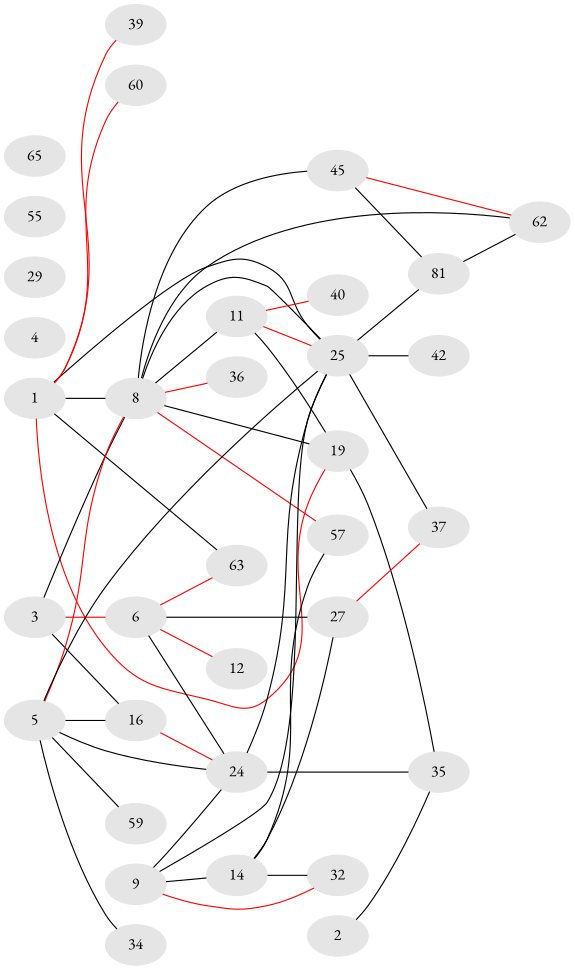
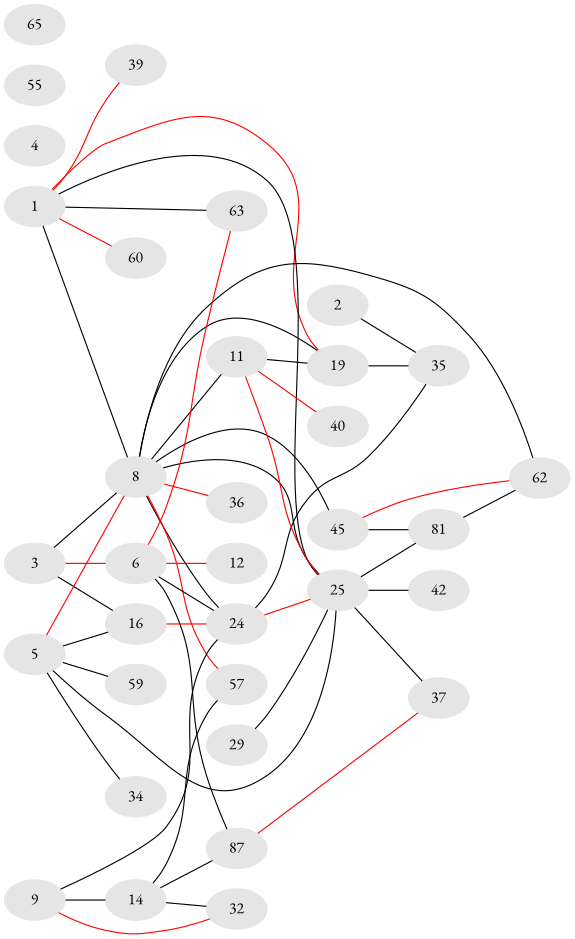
(286, 564) -> (287, 607)
(338, 617) -> (237, 848)
(131, 757) -> (190, 571)
(272, 790) -> (295, 672)
